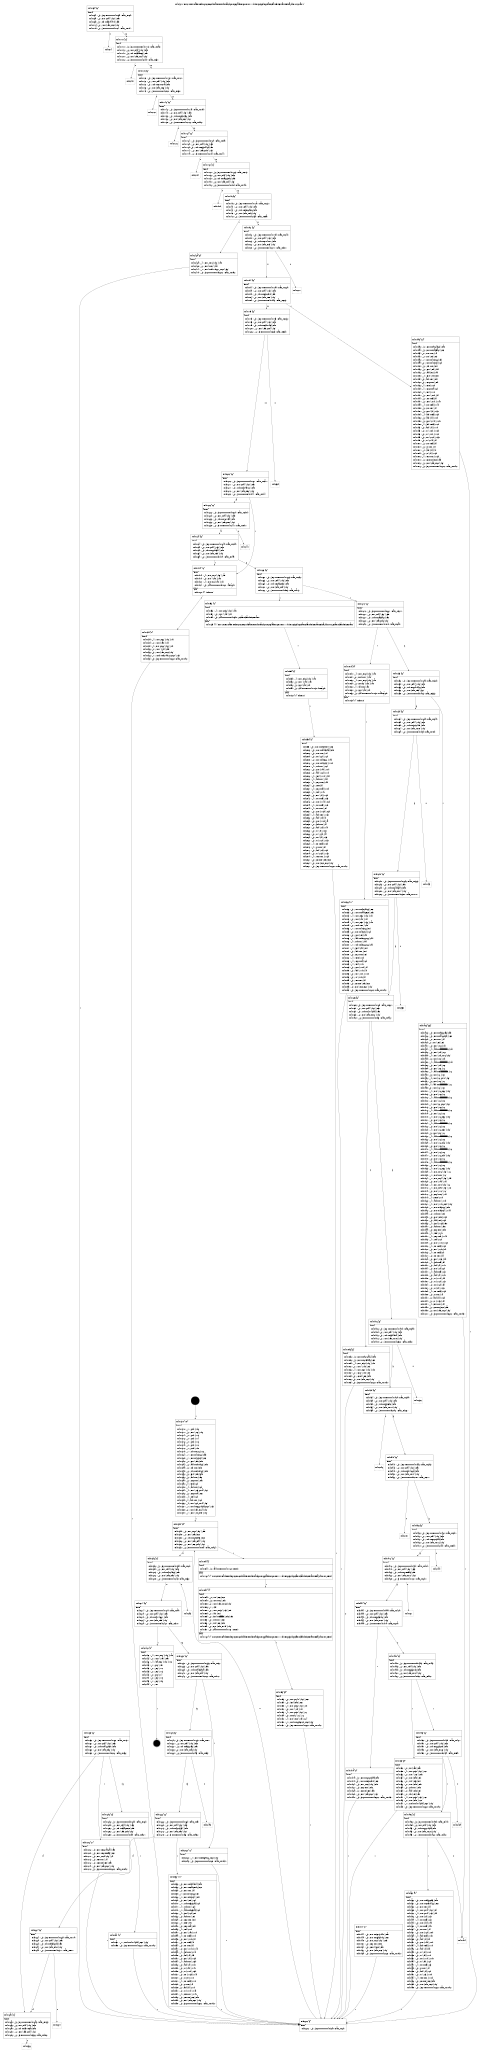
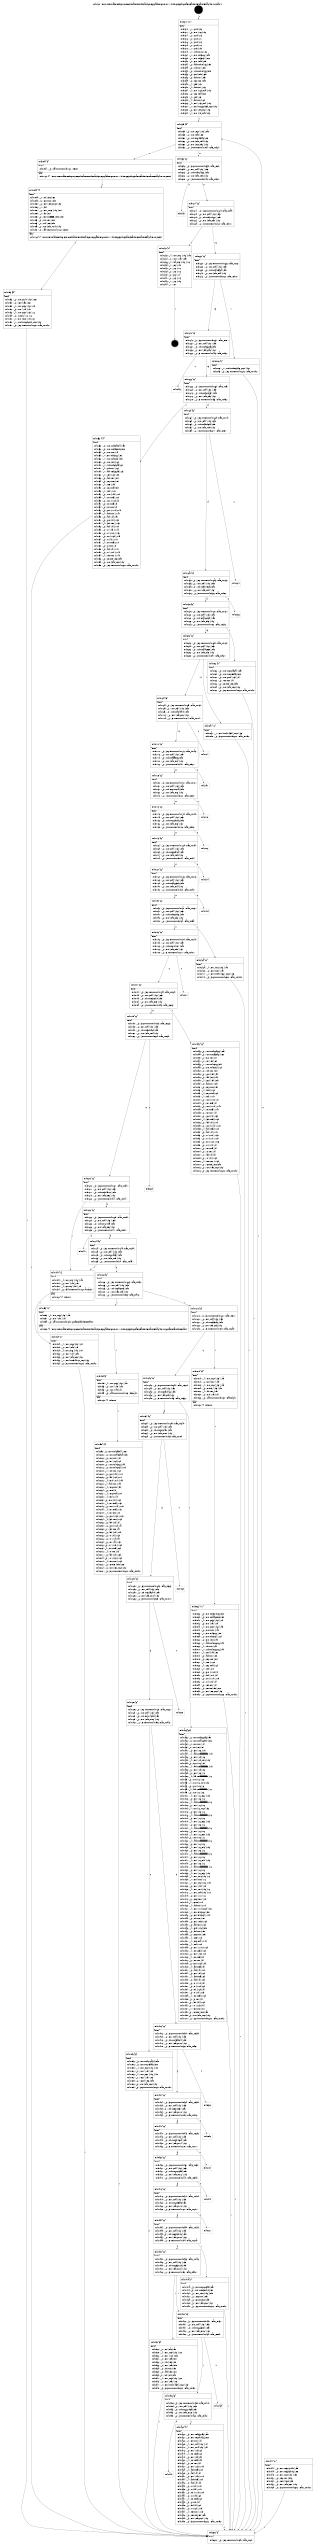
none -> (193, 677)
(465, 1627) -> (230, 2270)
(28, 1875) -> (206, 599)
